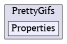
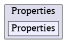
(33, 12) -> (33, 12)
